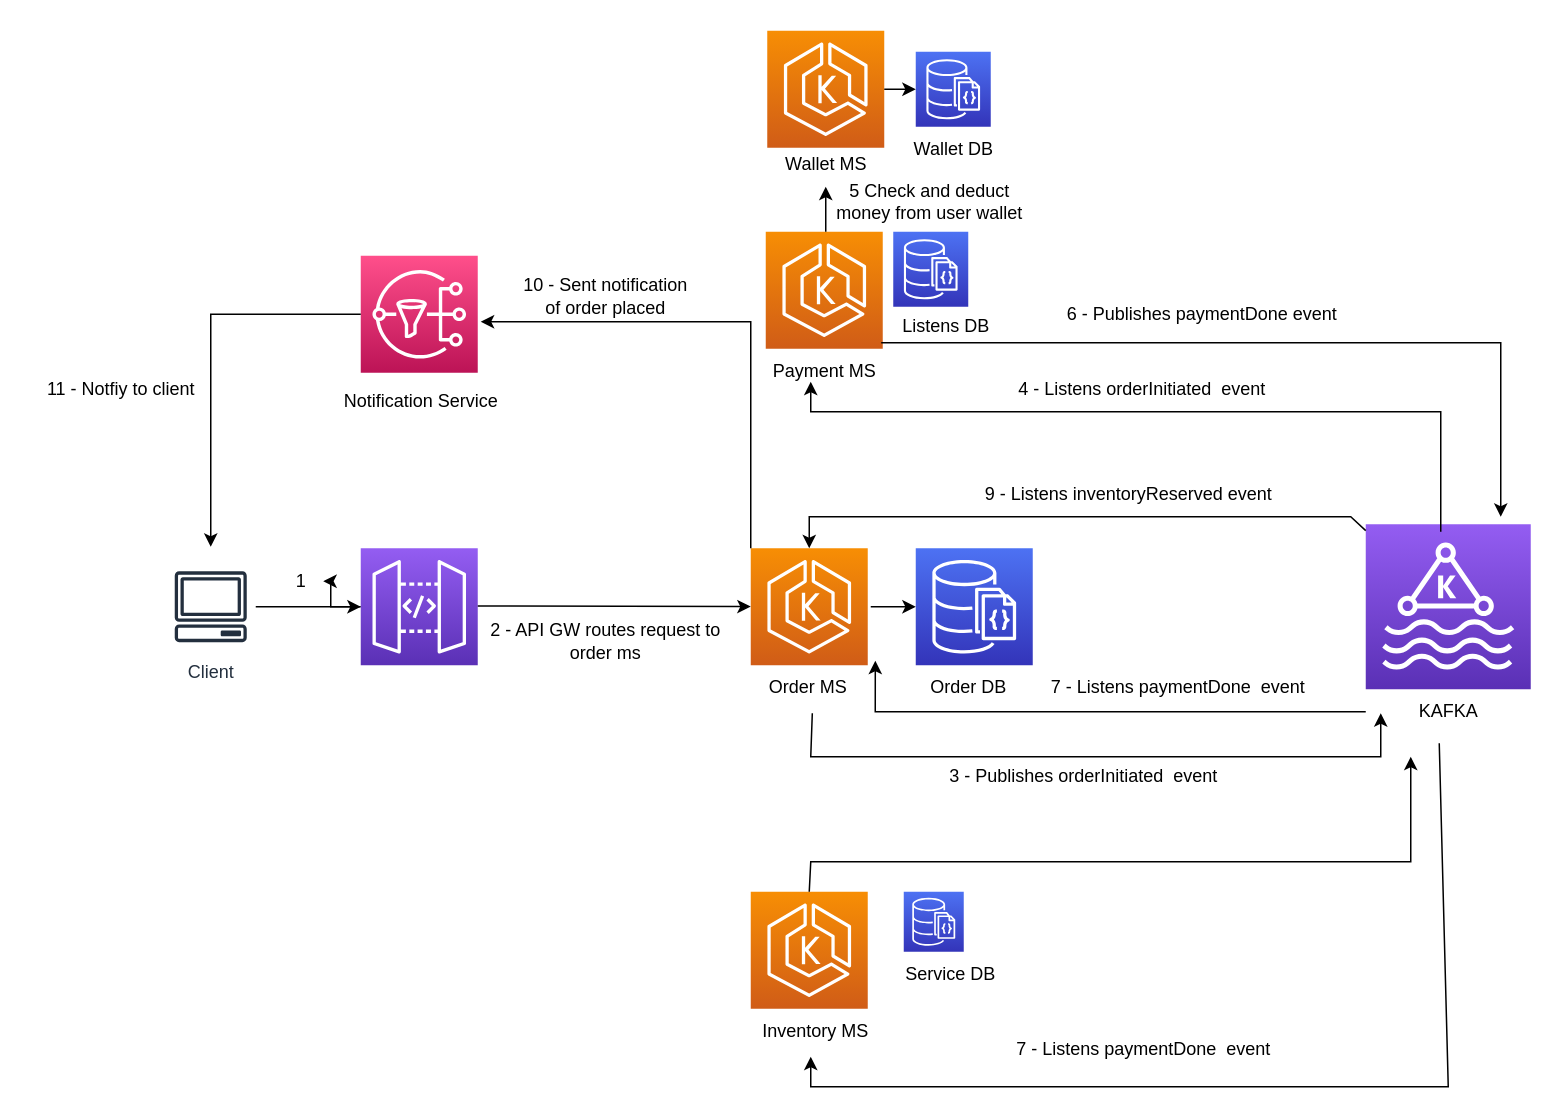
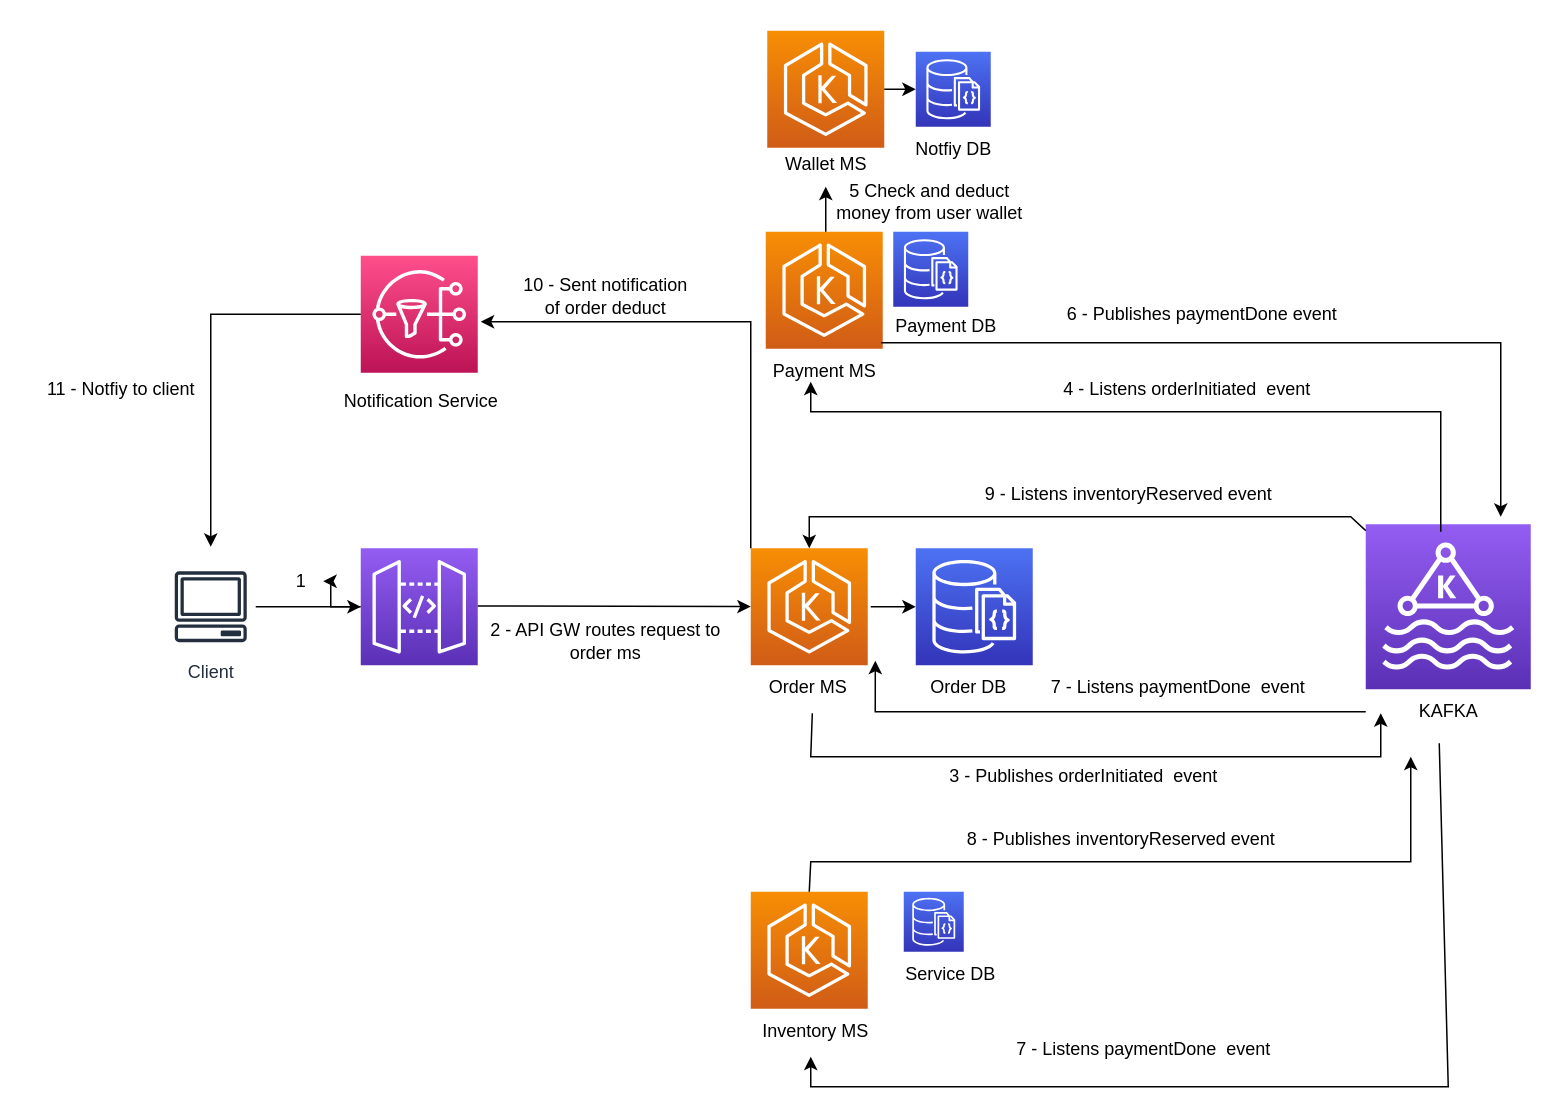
(954, 149) -> (954, 149)
(606, 296) -> (606, 296)
(947, 326) -> (947, 326)
(1139, 389) -> (1184, 389)
none -> (1118, 839)
